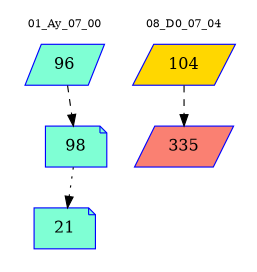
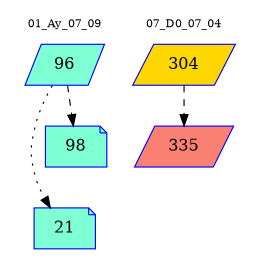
(65, 24) -> (65, 24)
(184, 24) -> (184, 24)
(184, 65) -> (184, 65)
(71, 182) -> (32, 141)
